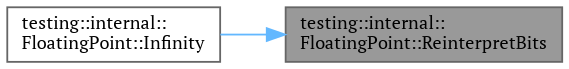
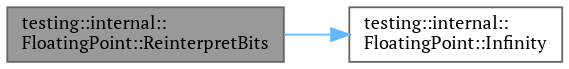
(243, 35) -> (307, 35)
